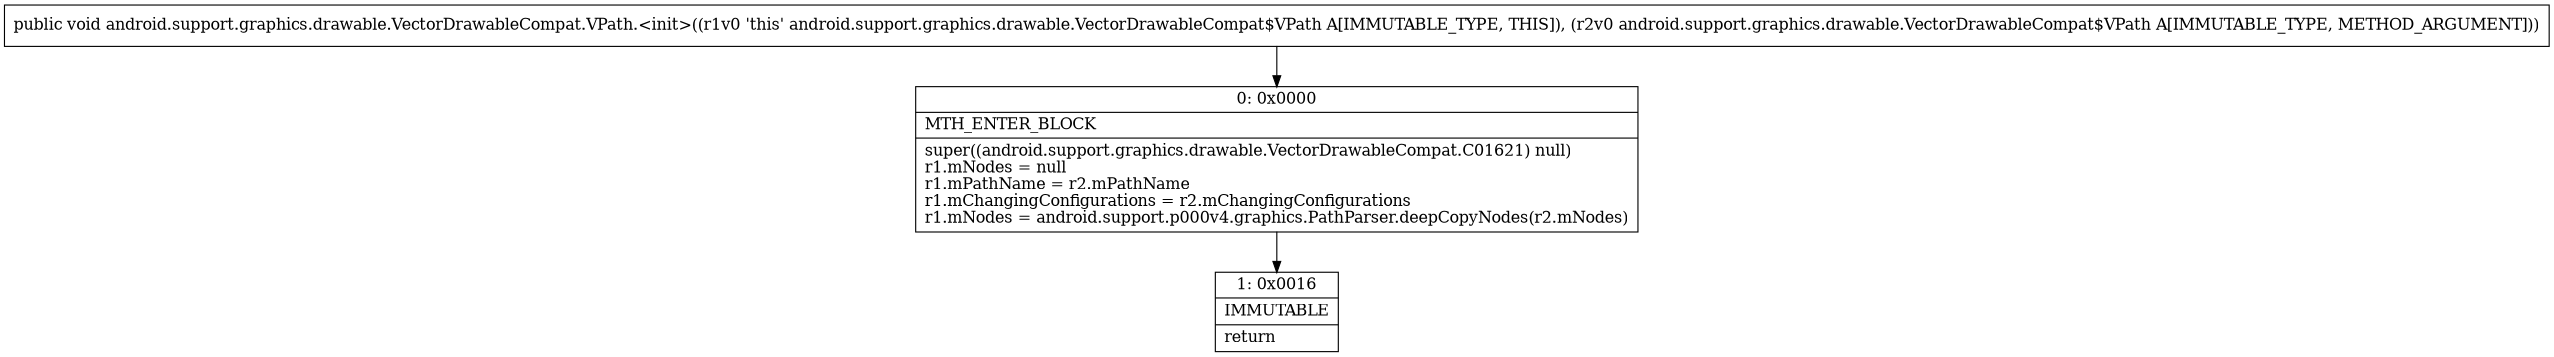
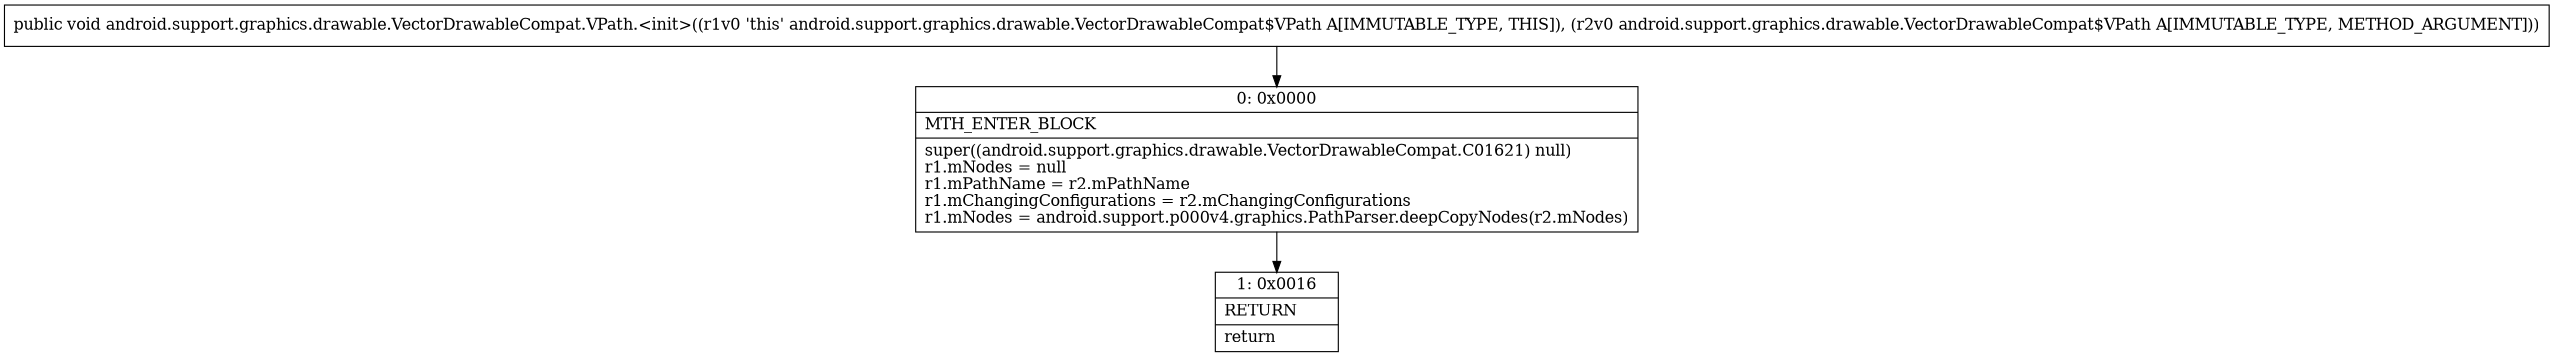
(1277, 311) -> (1261, 311)
